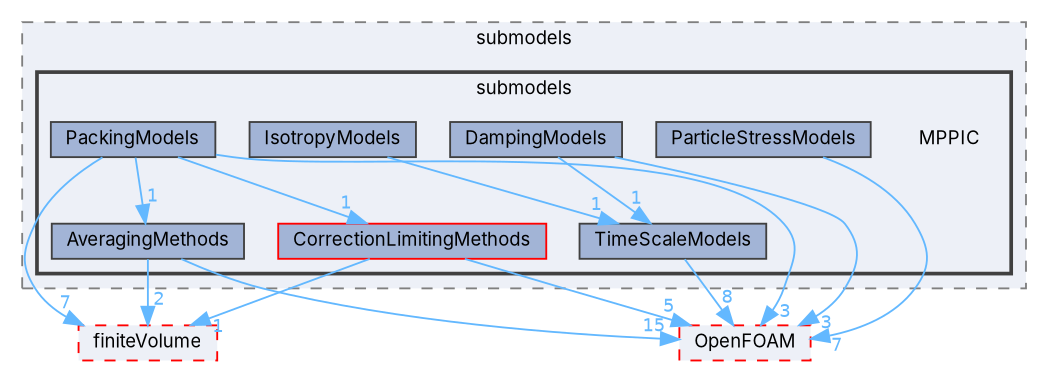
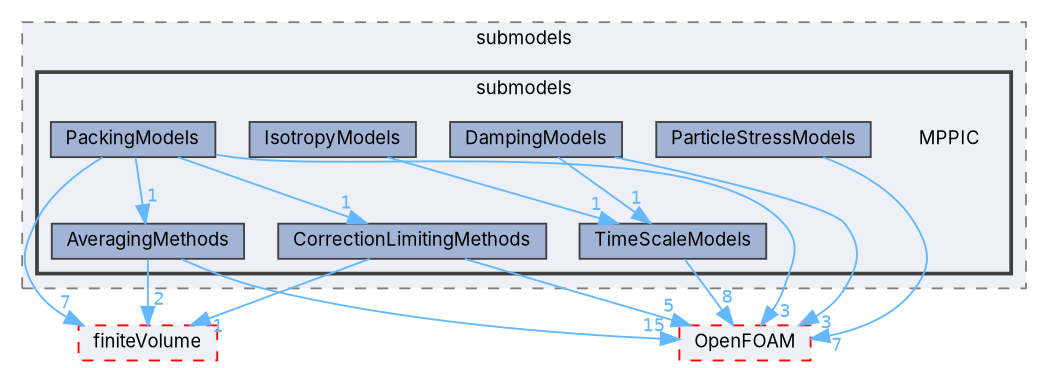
(412, 241) -> (412, 241)
